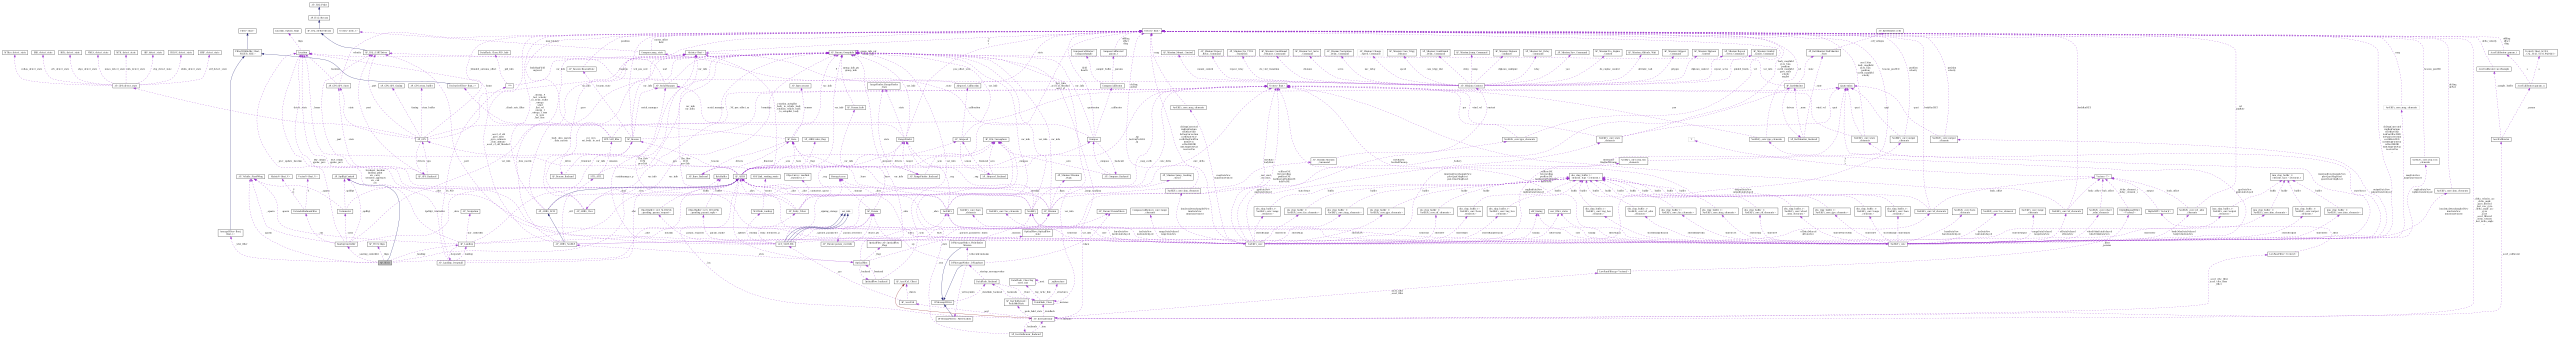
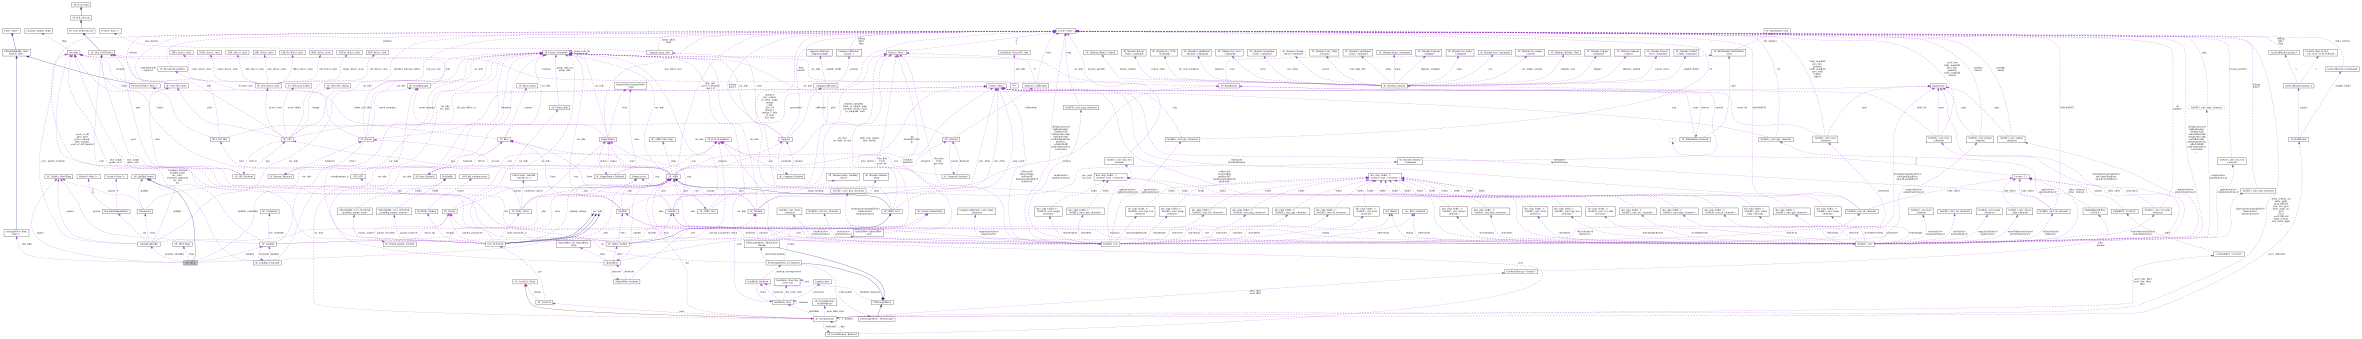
(613, 161) -> (241, 161)
(450, 165) -> none
(1559, 211) -> (1415, 211)
